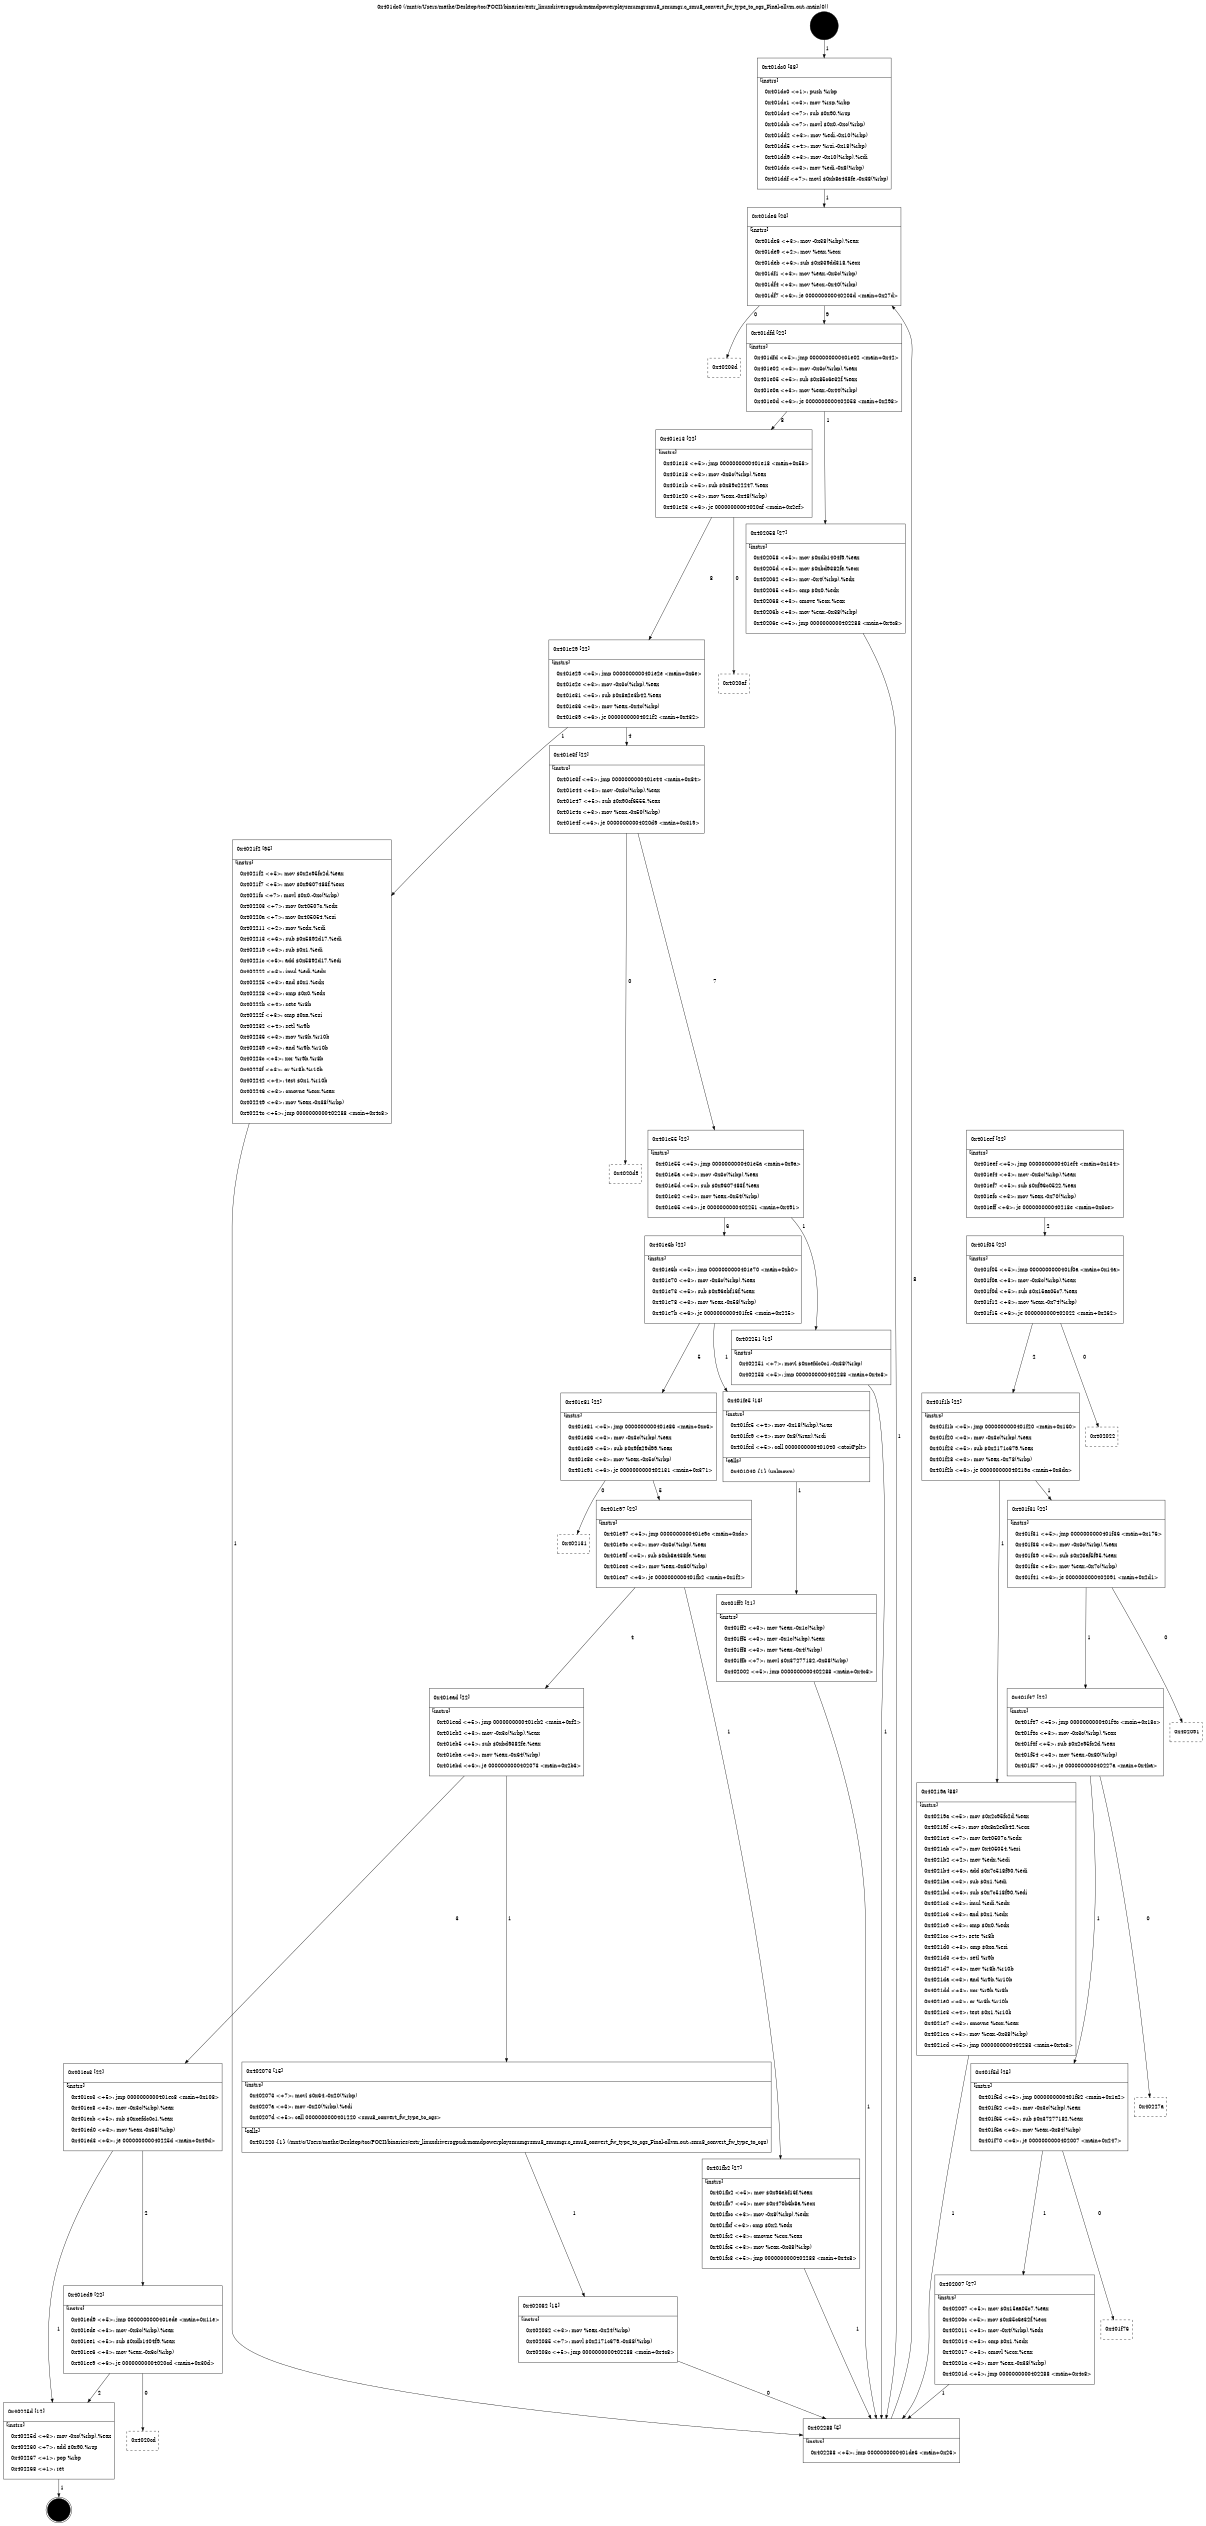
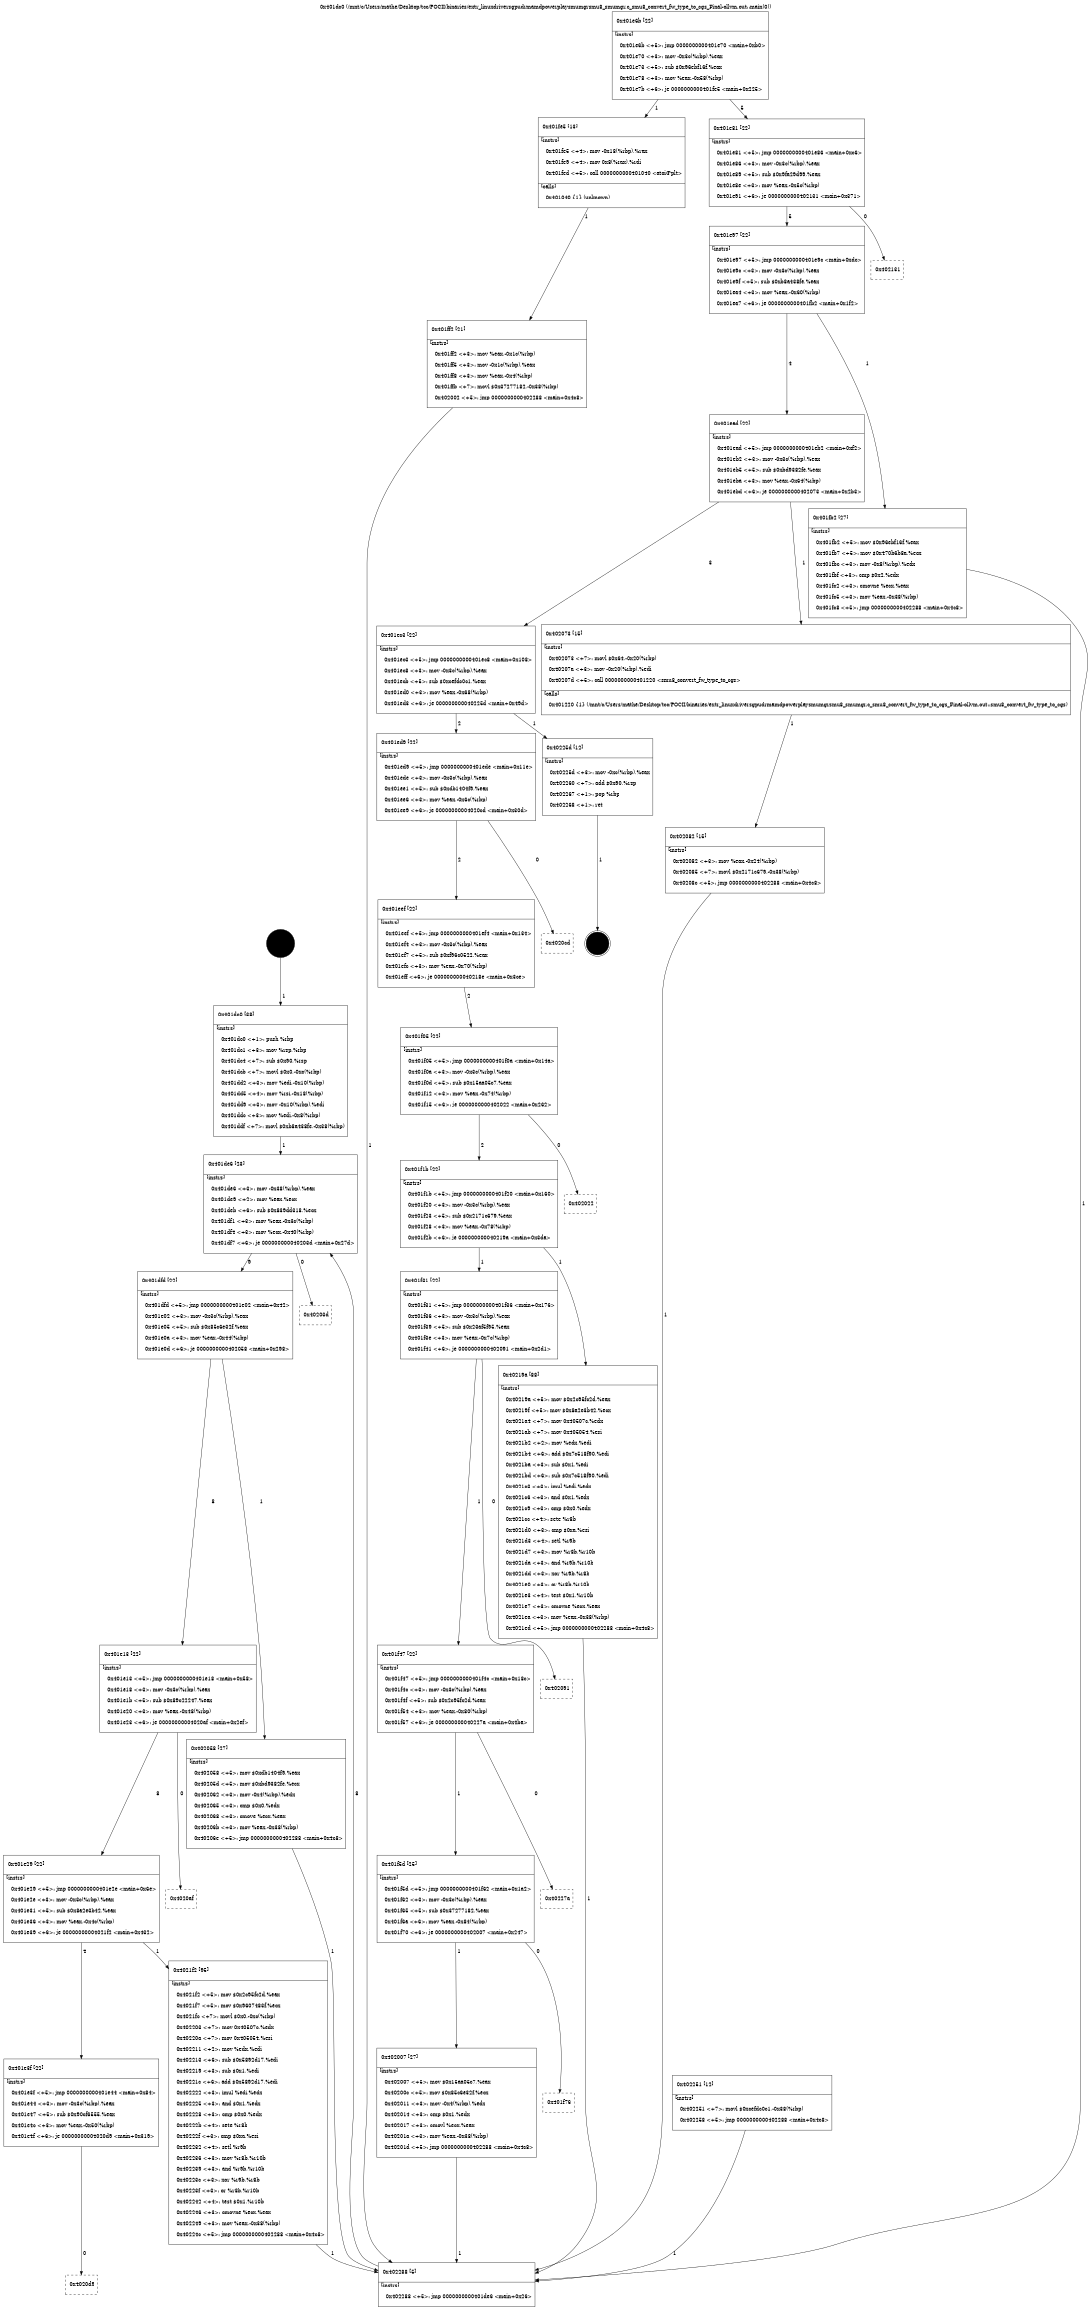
(726, 1174) -> none
(100, 2387) -> (456, 858)
(768, 2393) -> (665, 1315)
